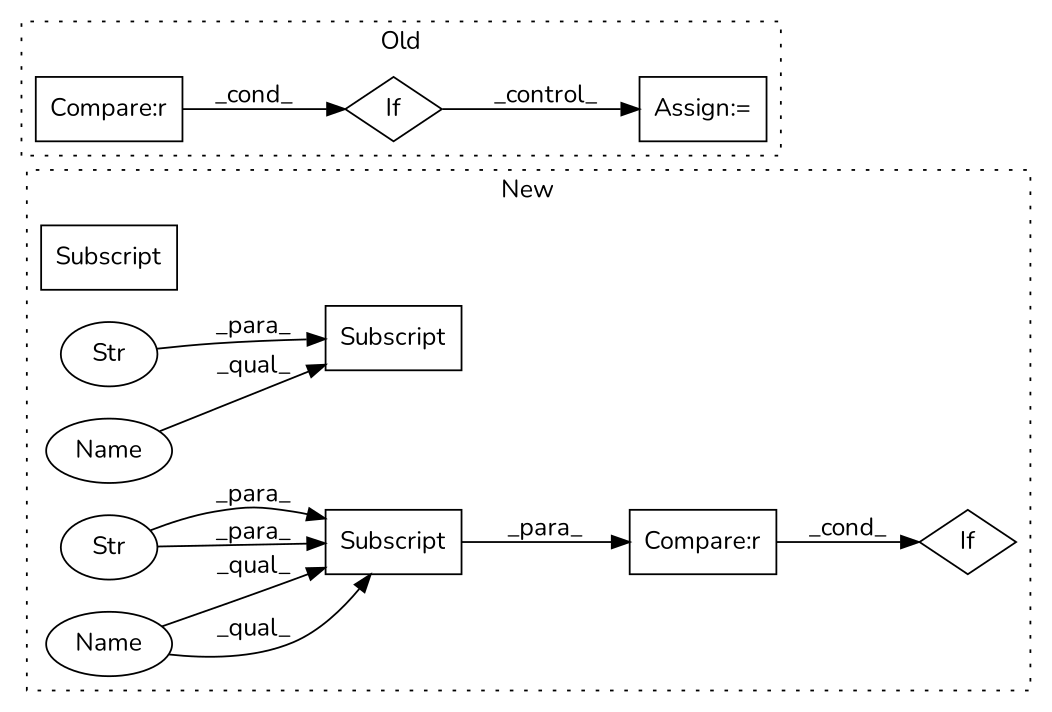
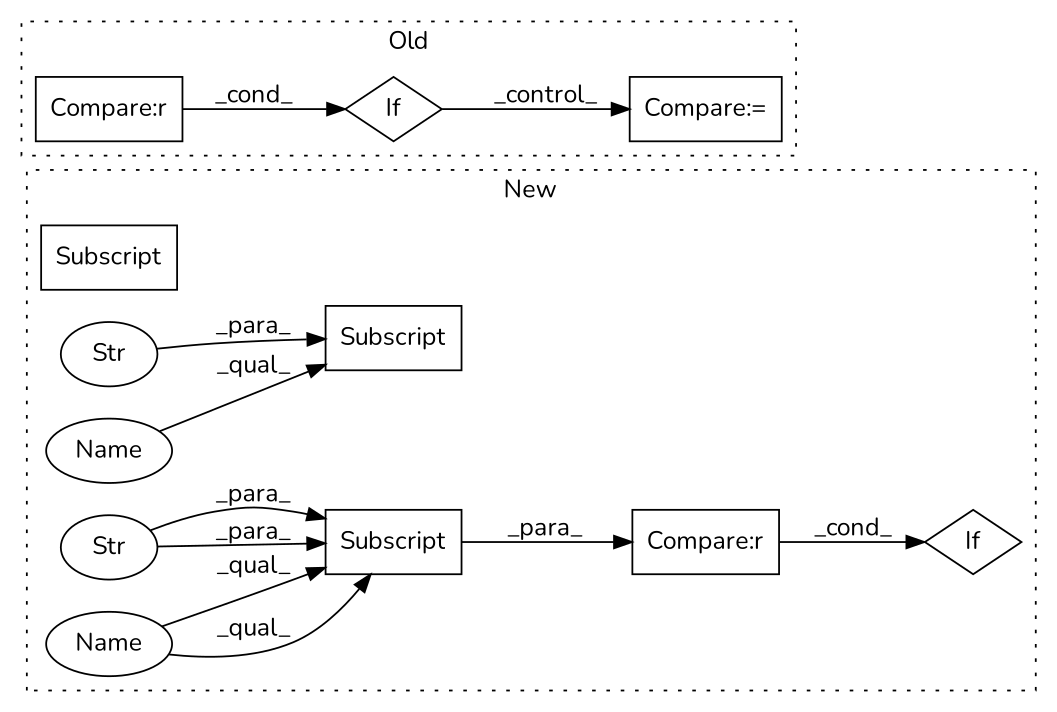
(703, 109) -> (706, 109)
